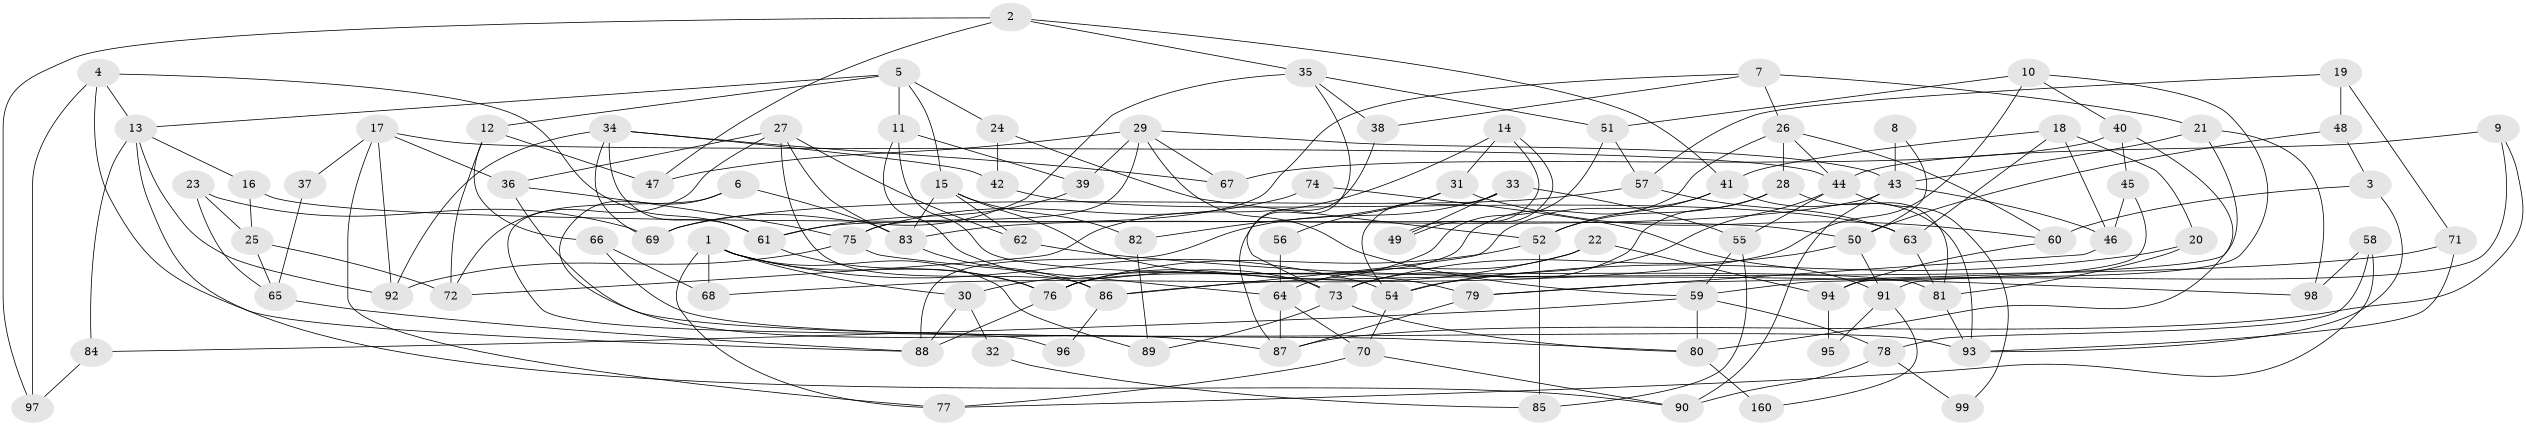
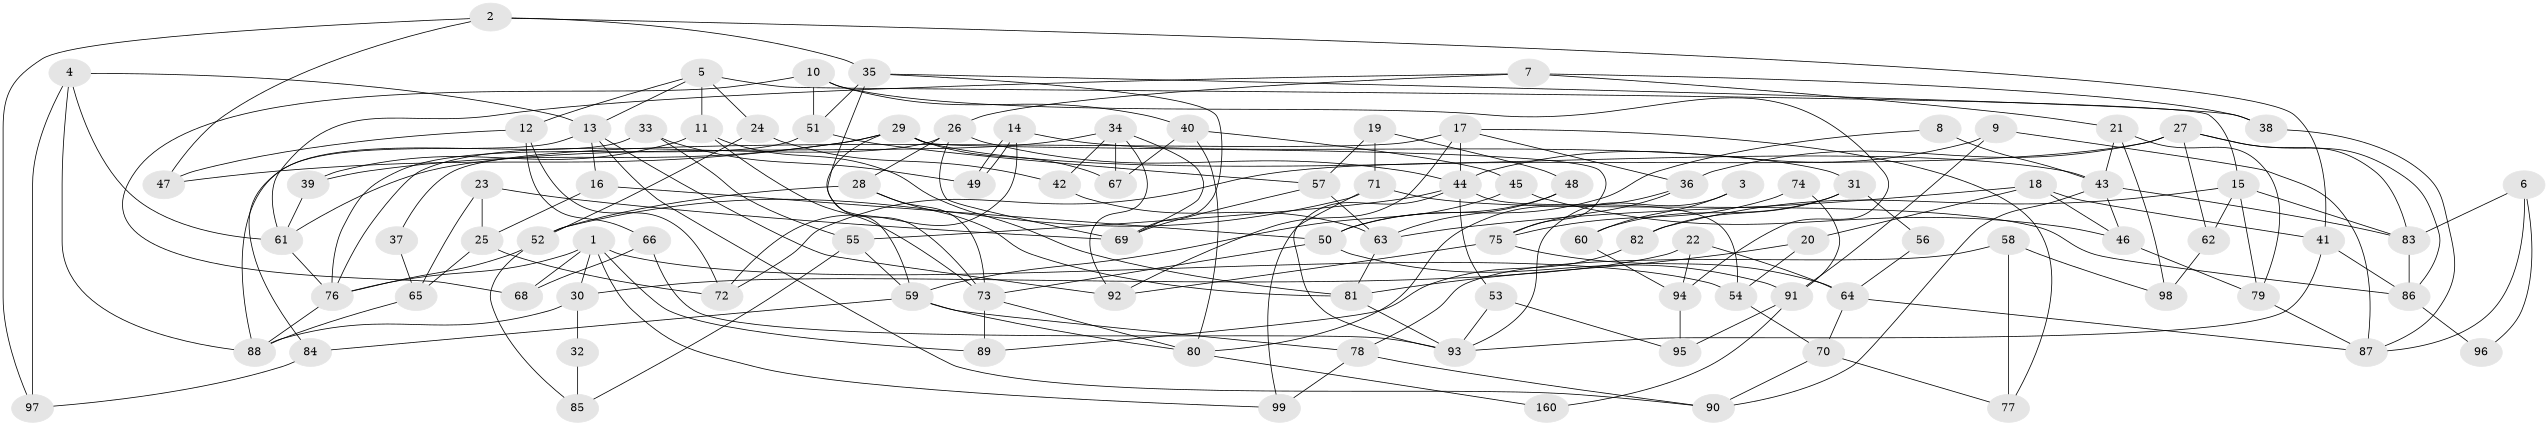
(2356, 157) -> (1449, 218)
(1914, 167) -> (979, 209)
(1633, 212) -> (957, 213)
(1366, 229) -> none
none -> (1496, 297)
(761, 372) -> (905, 387)
